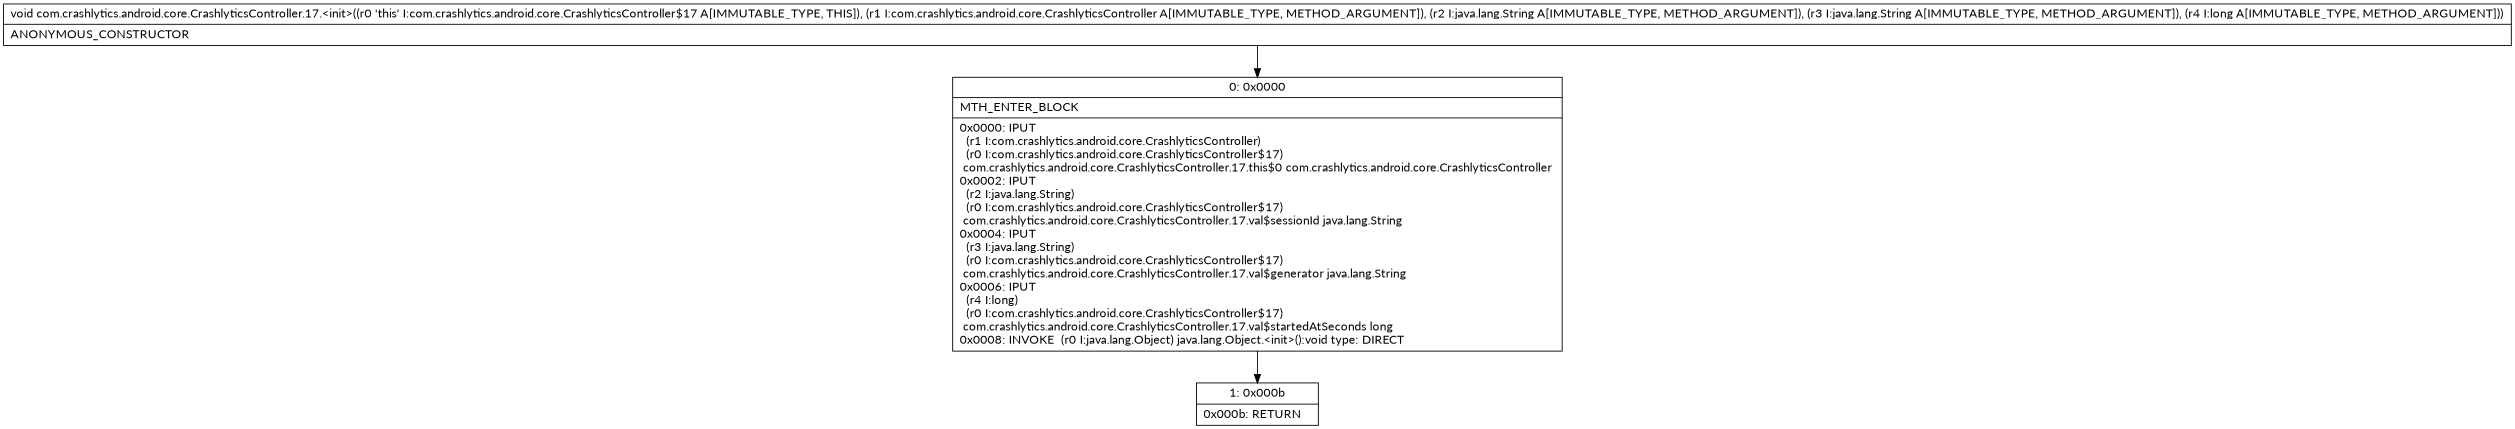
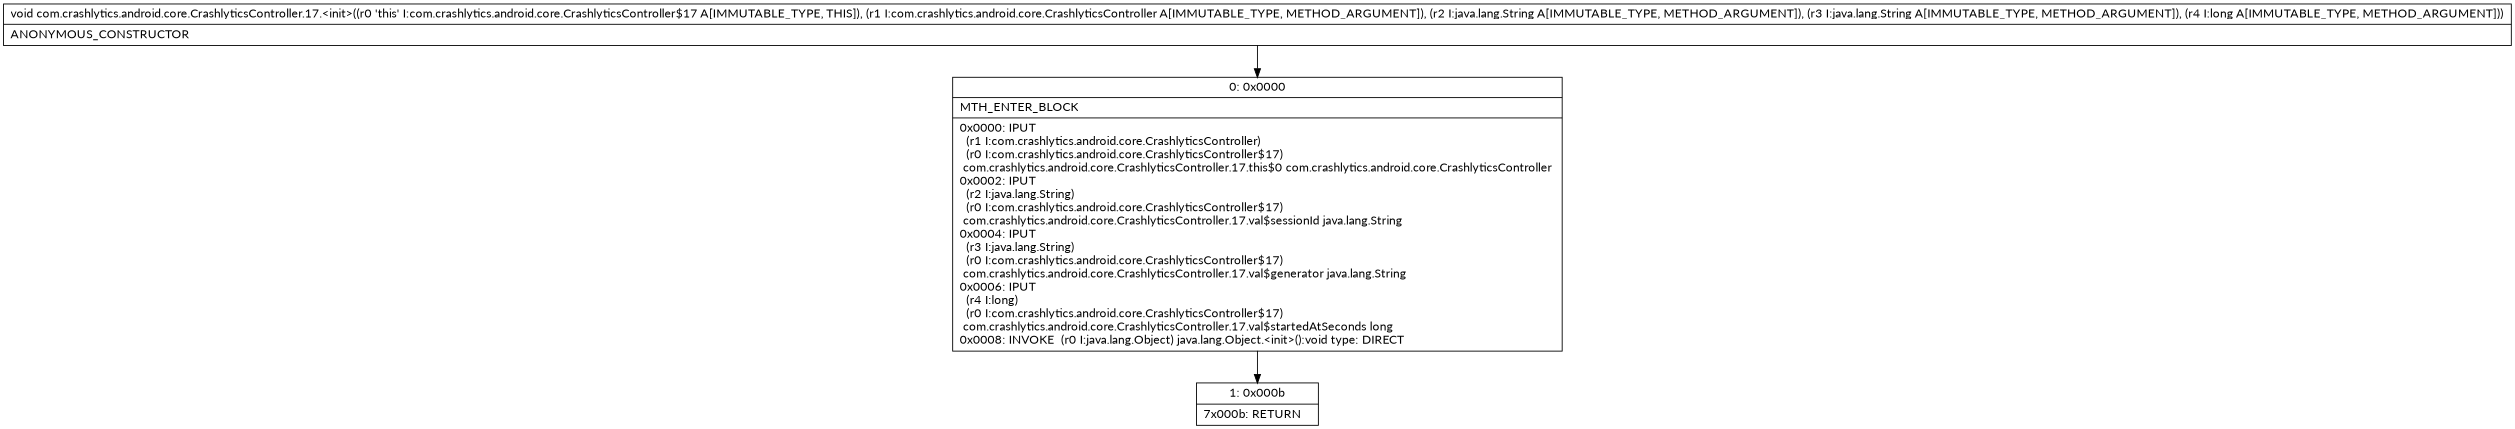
(1257, 414) -> (1257, 414)
